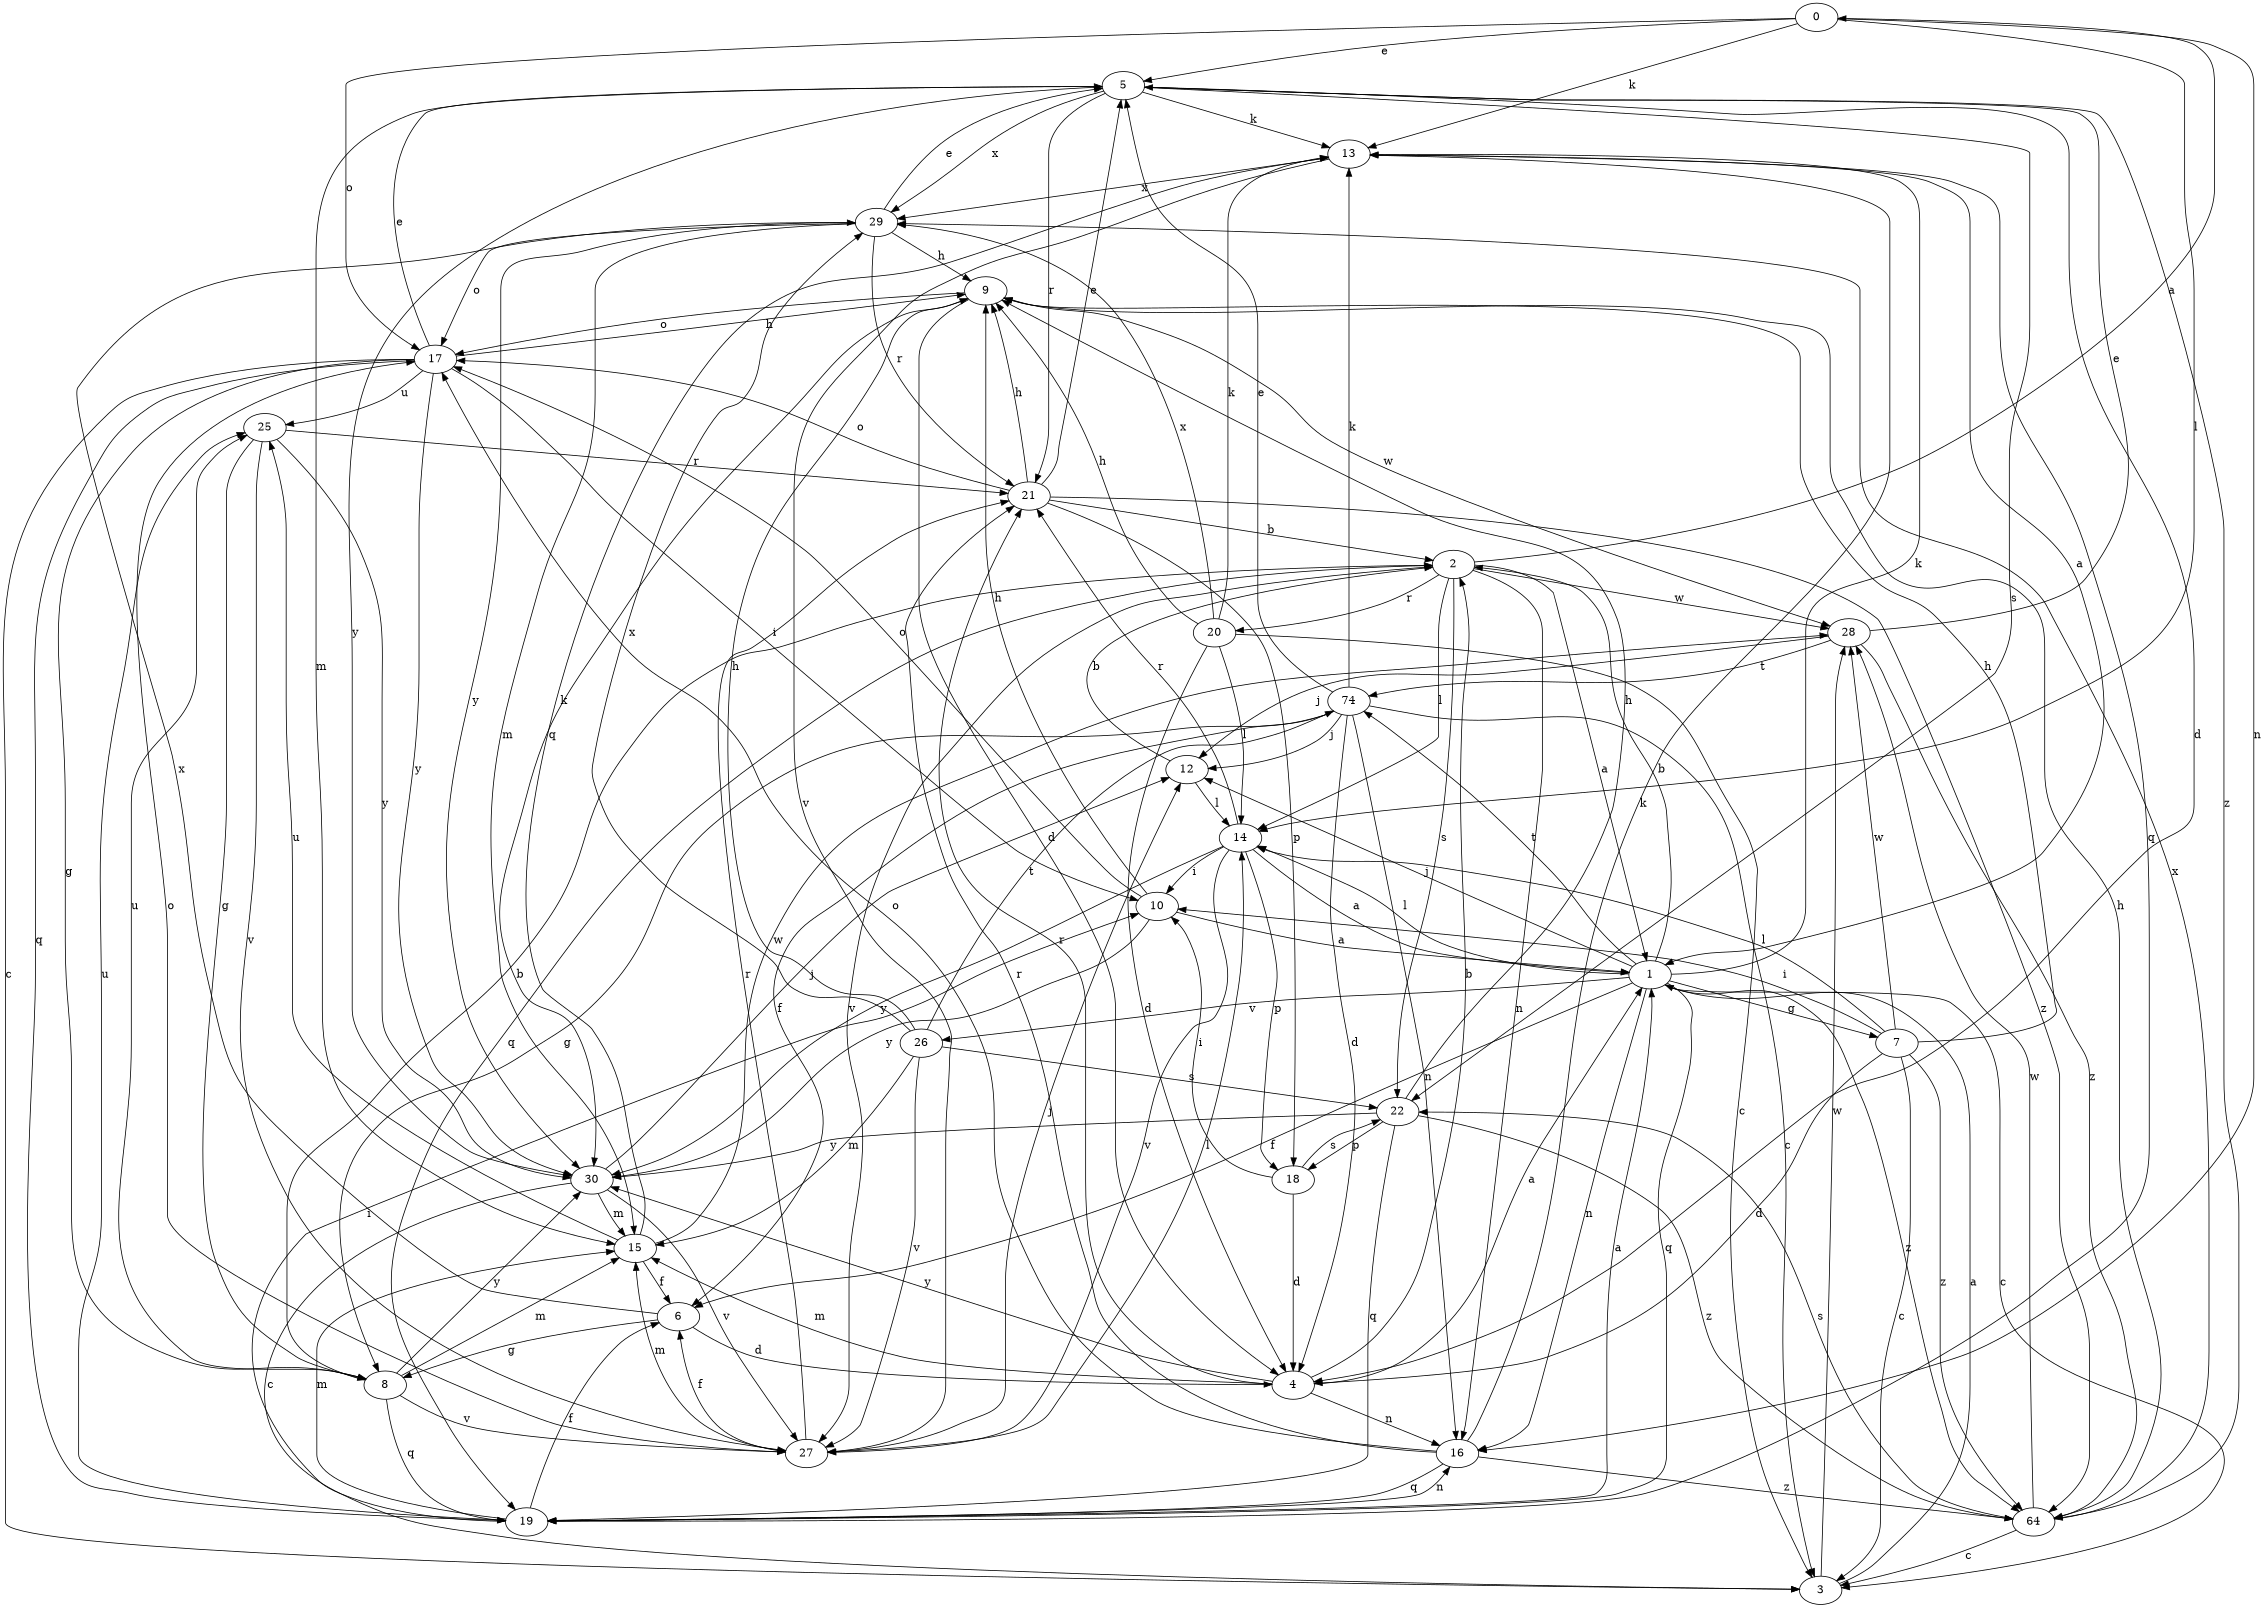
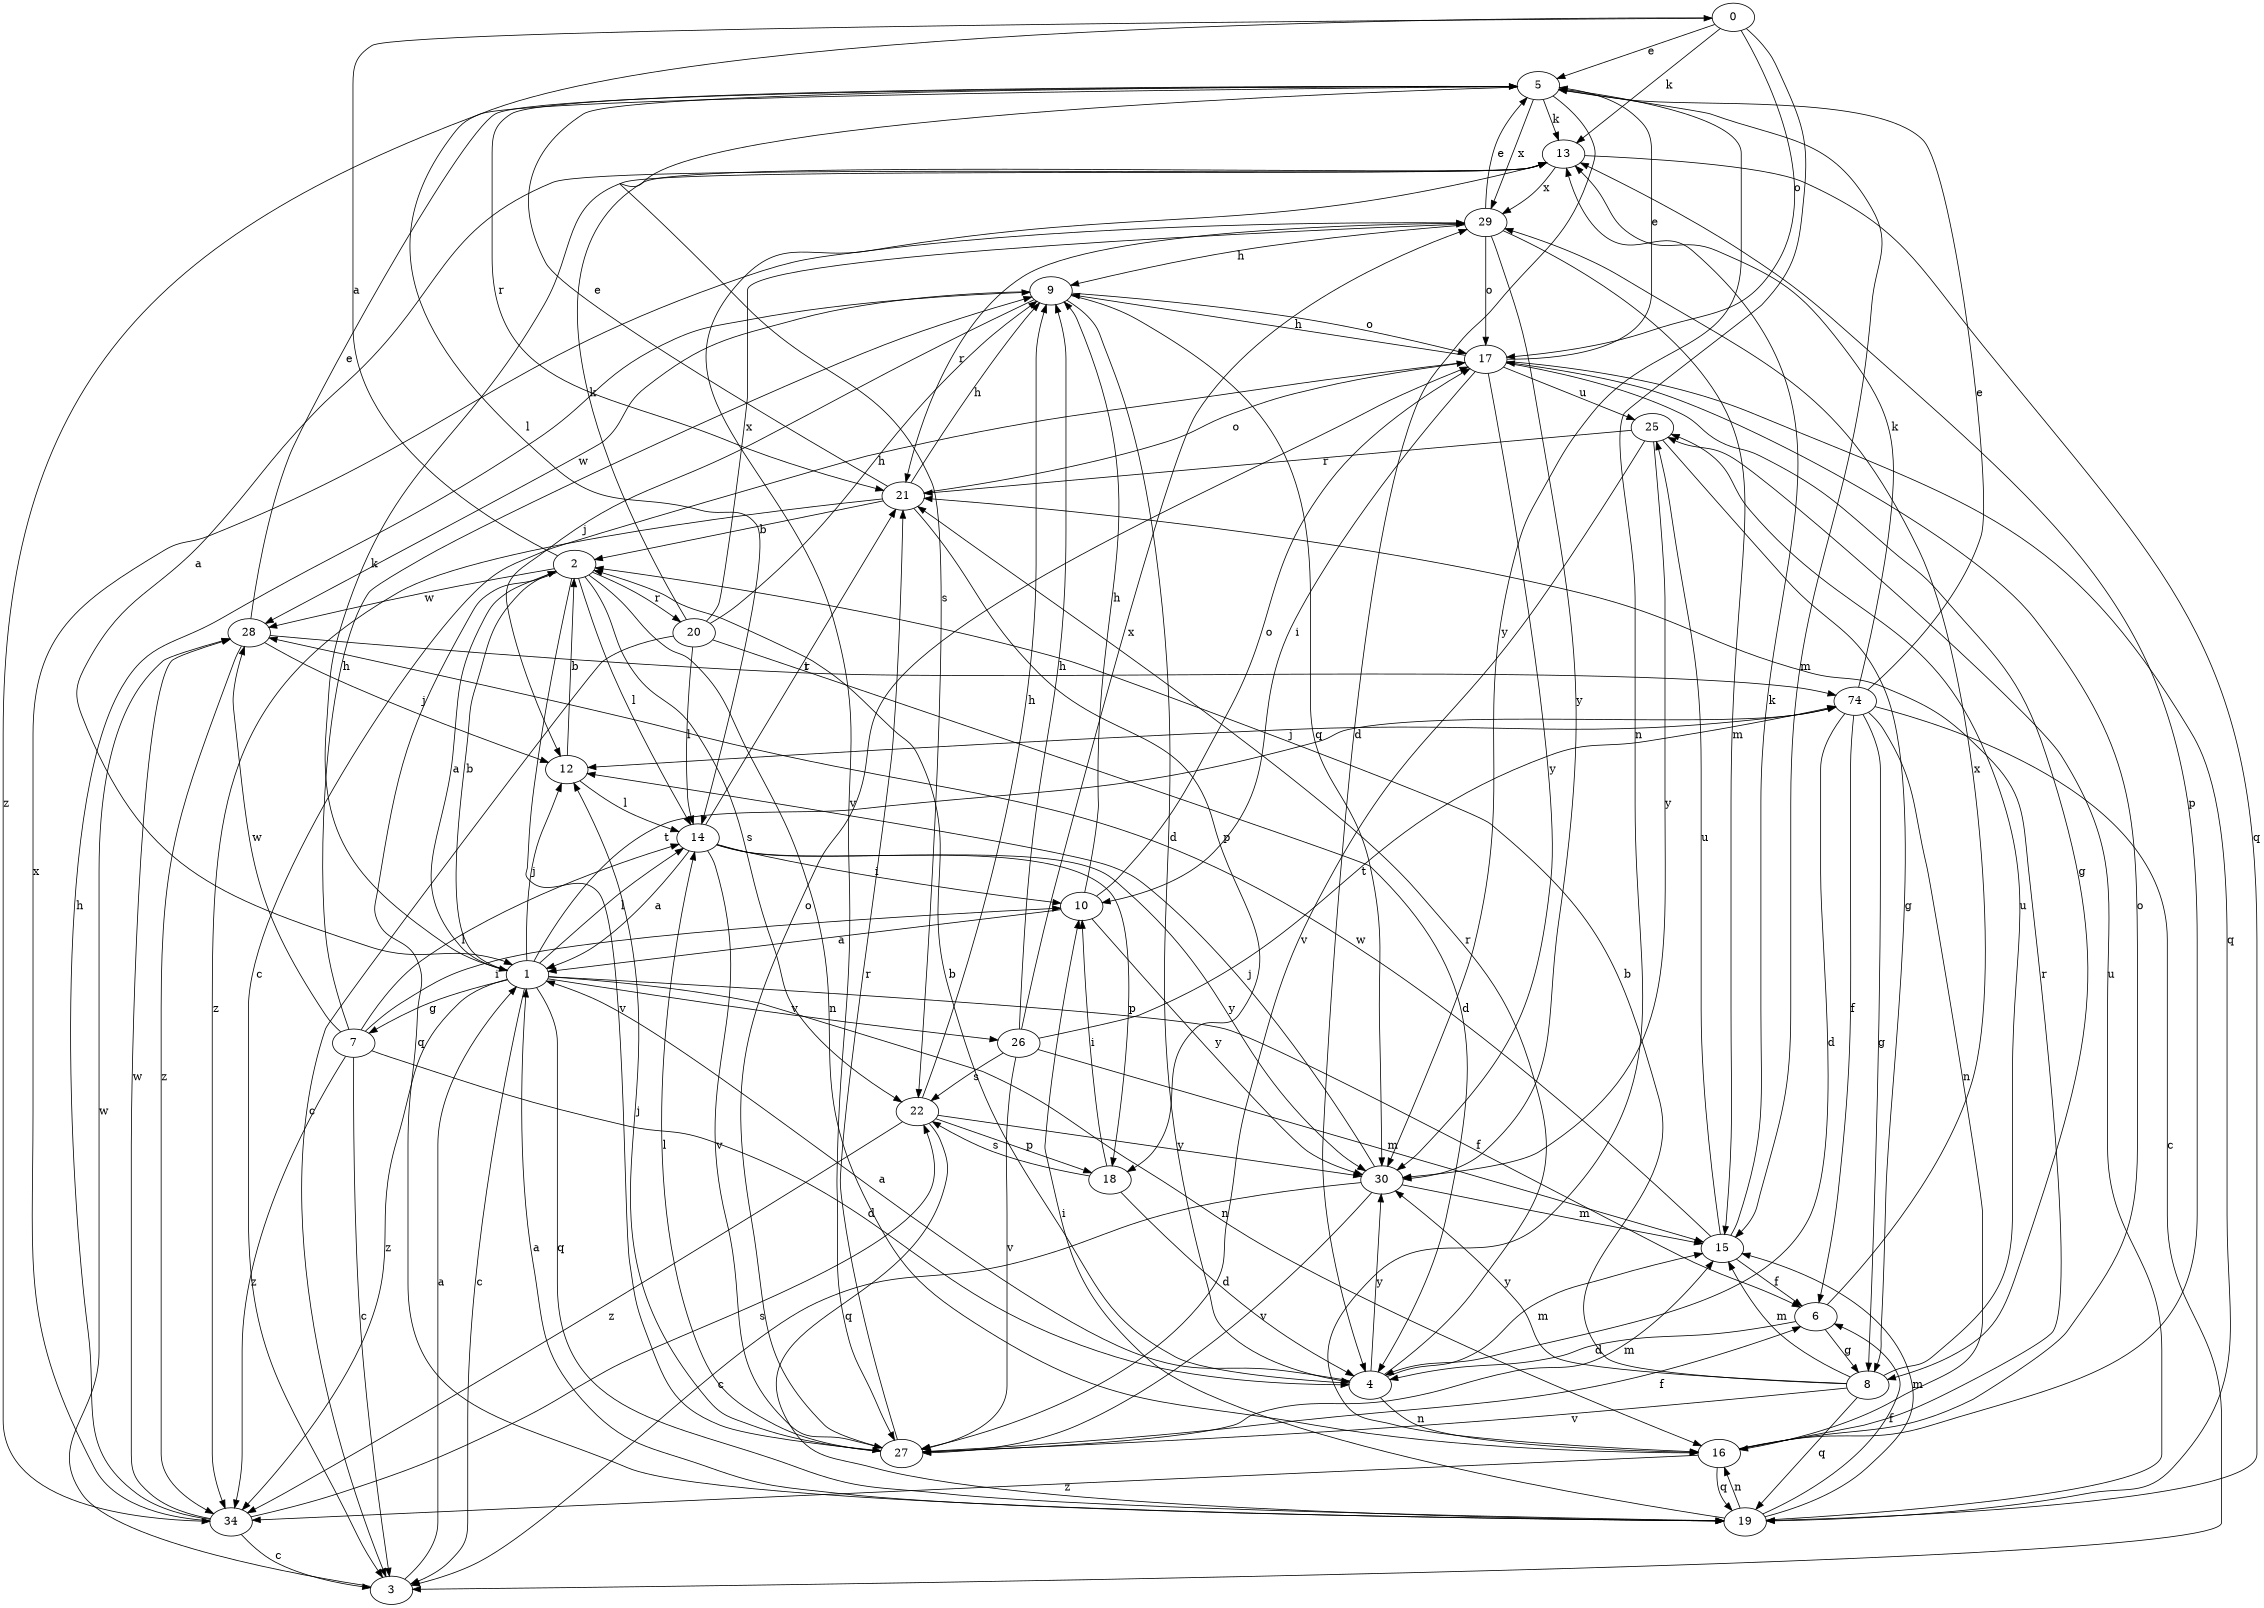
none -> (688, 473)
(1643, 804) -> (2192, 804)
(2034, 1522) -> (231, 1522)
